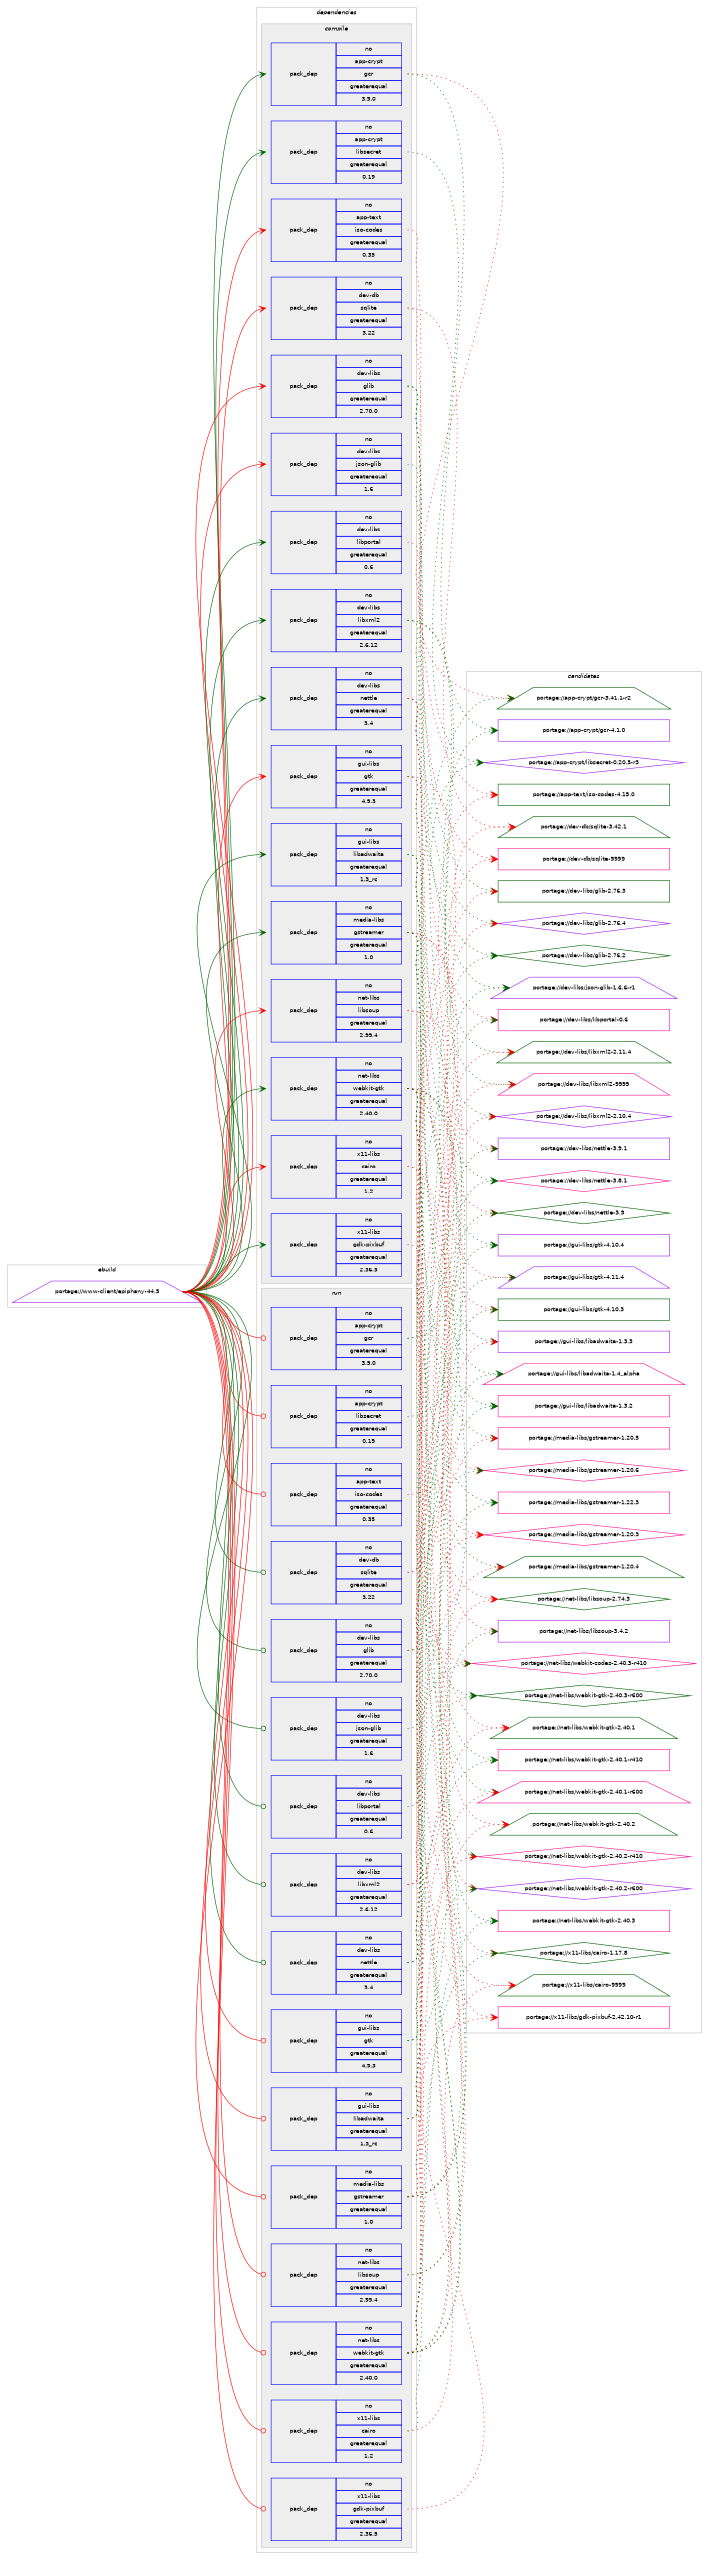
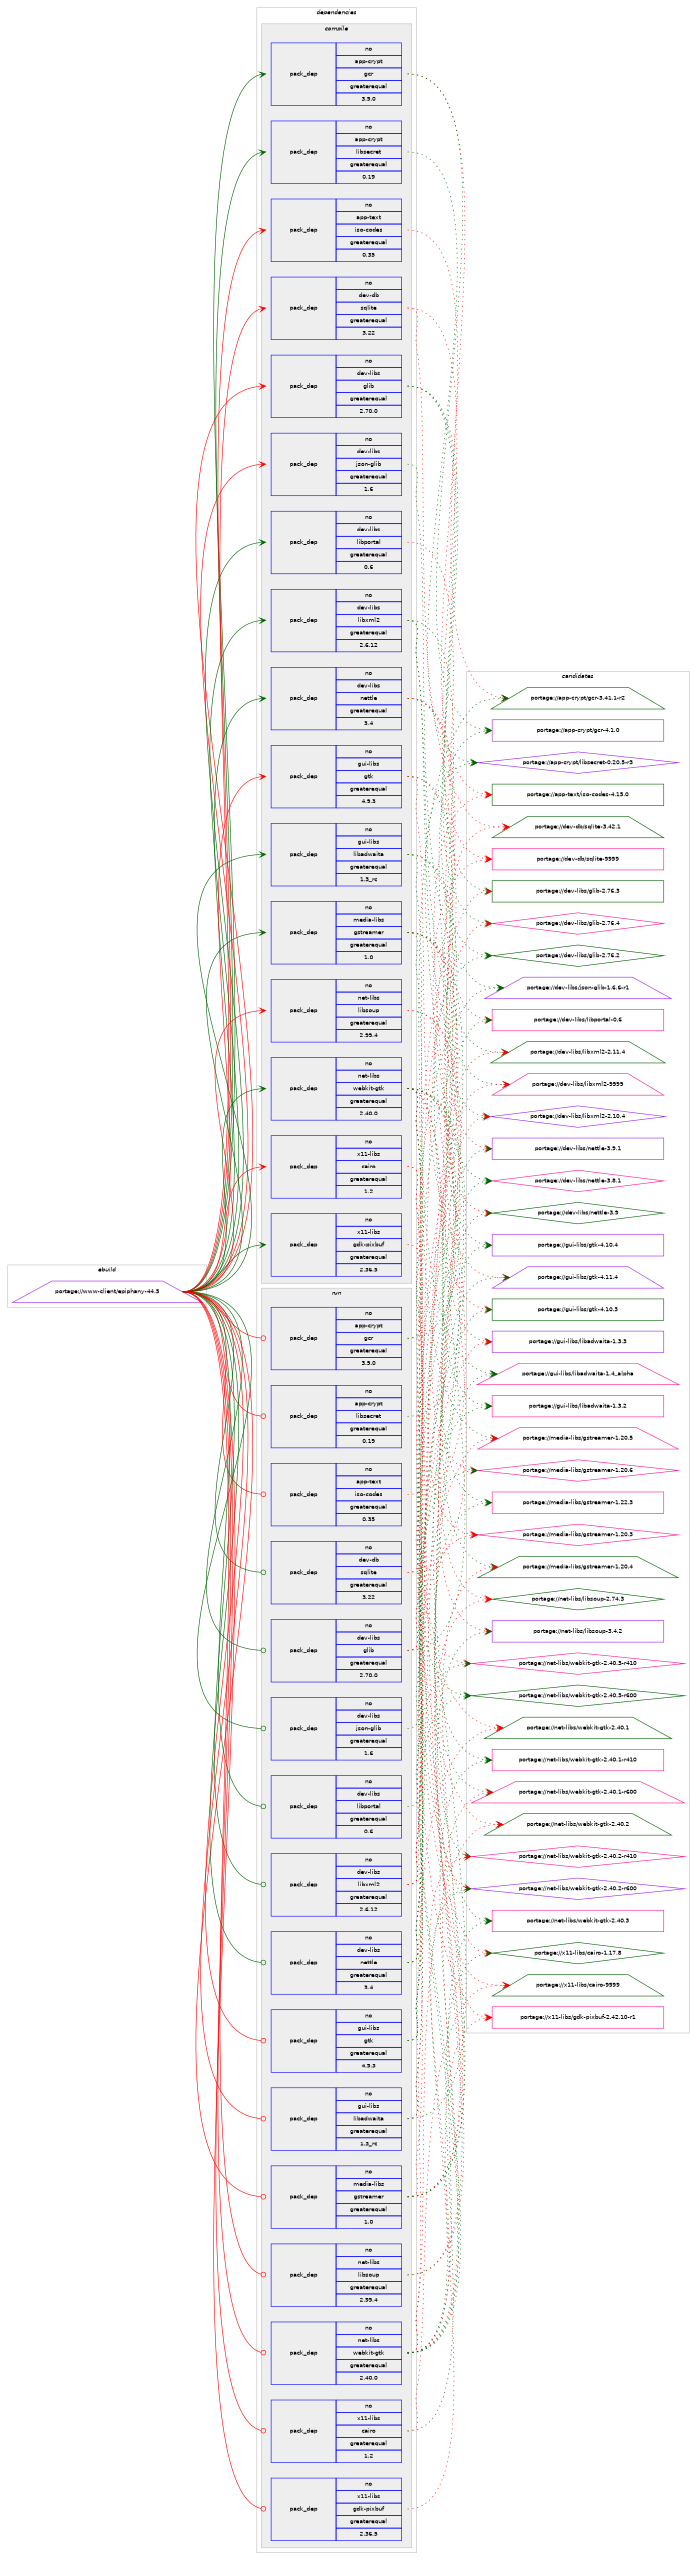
(584, 924) -> (578, 924)
(584, 1438) -> (578, 1438)
(584, 1664) -> (578, 1664)
